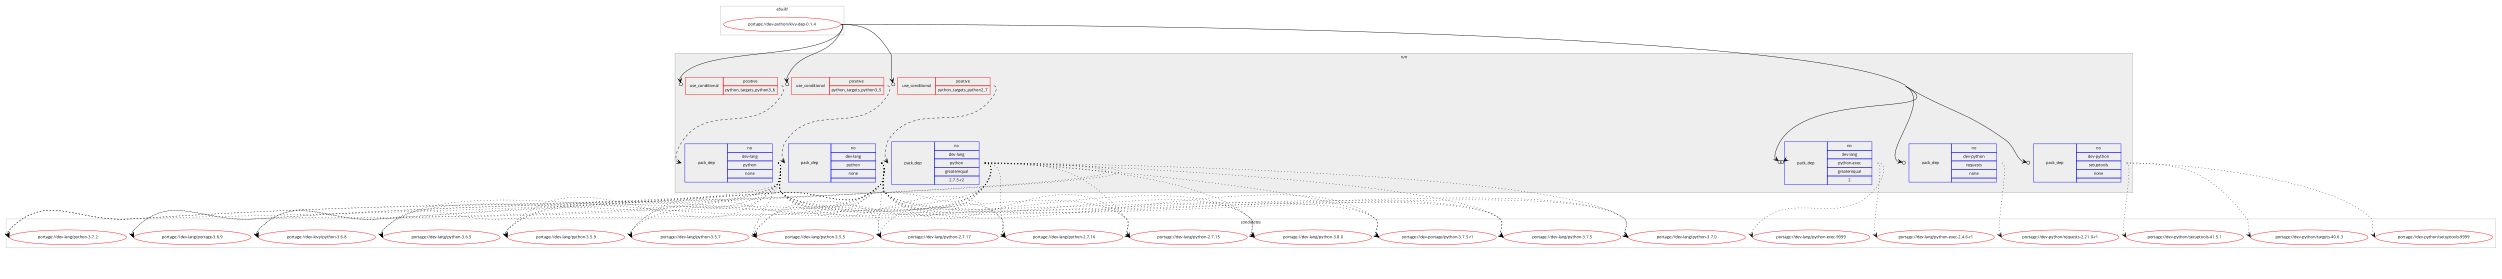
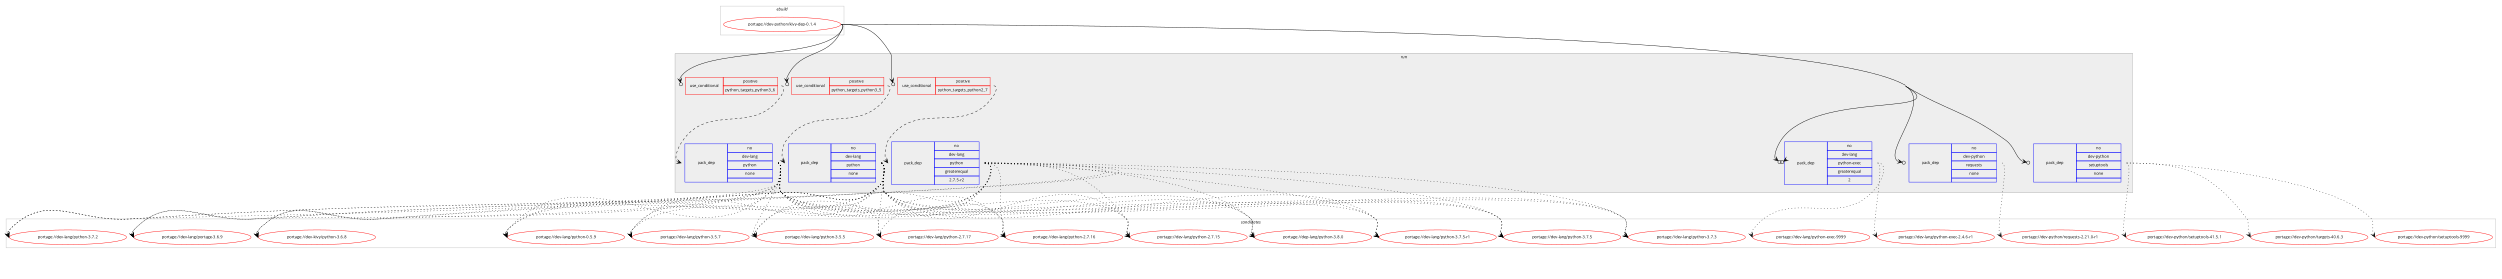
(442, 237) -> none
(566, 237) -> (566, 237)
(1313, 237) -> (1313, 237)
(1438, 237) -> (1438, 237)
(1687, 237) -> (1687, 237)
